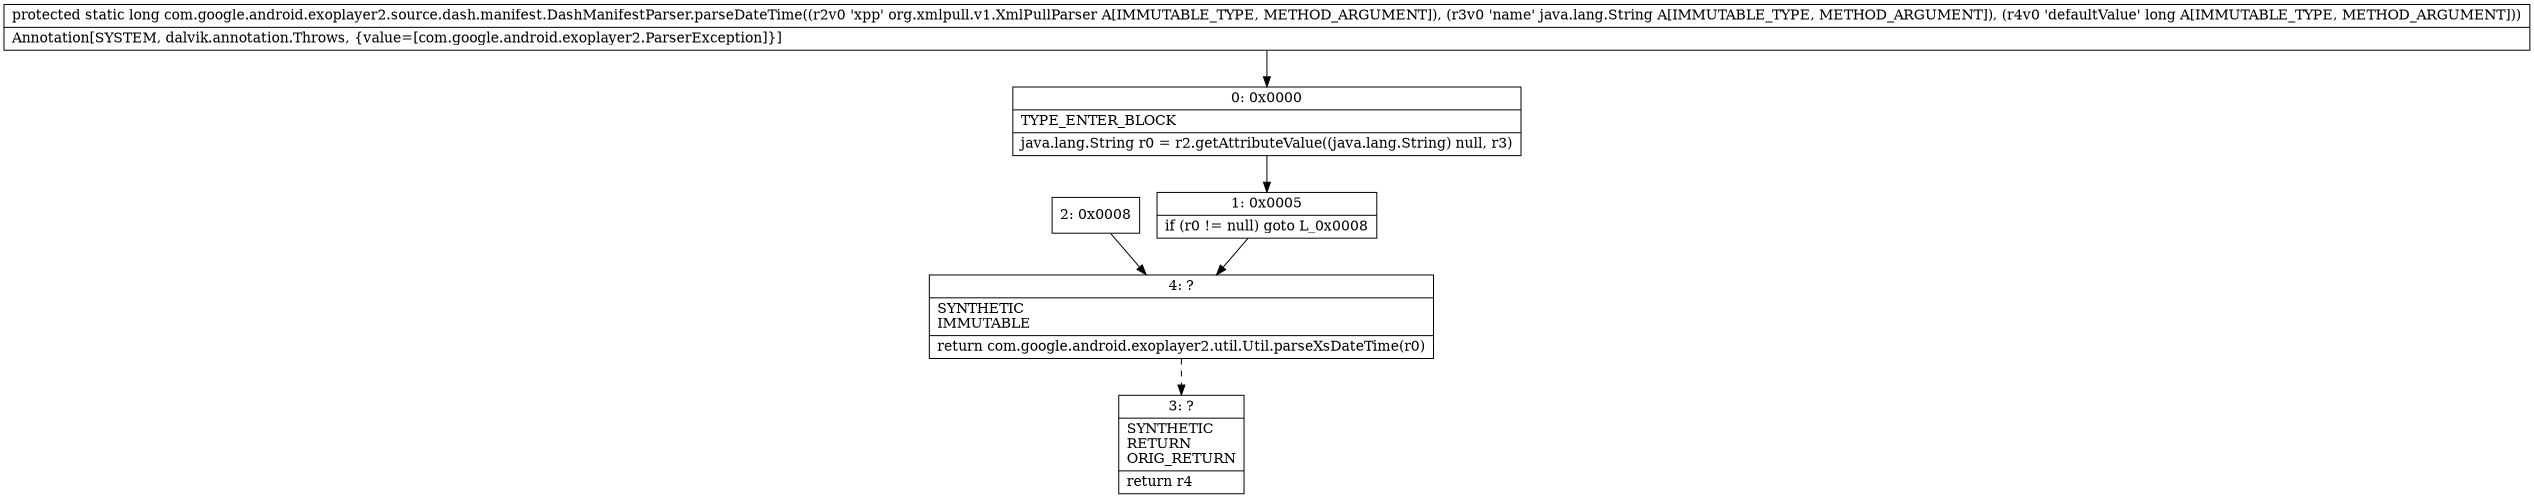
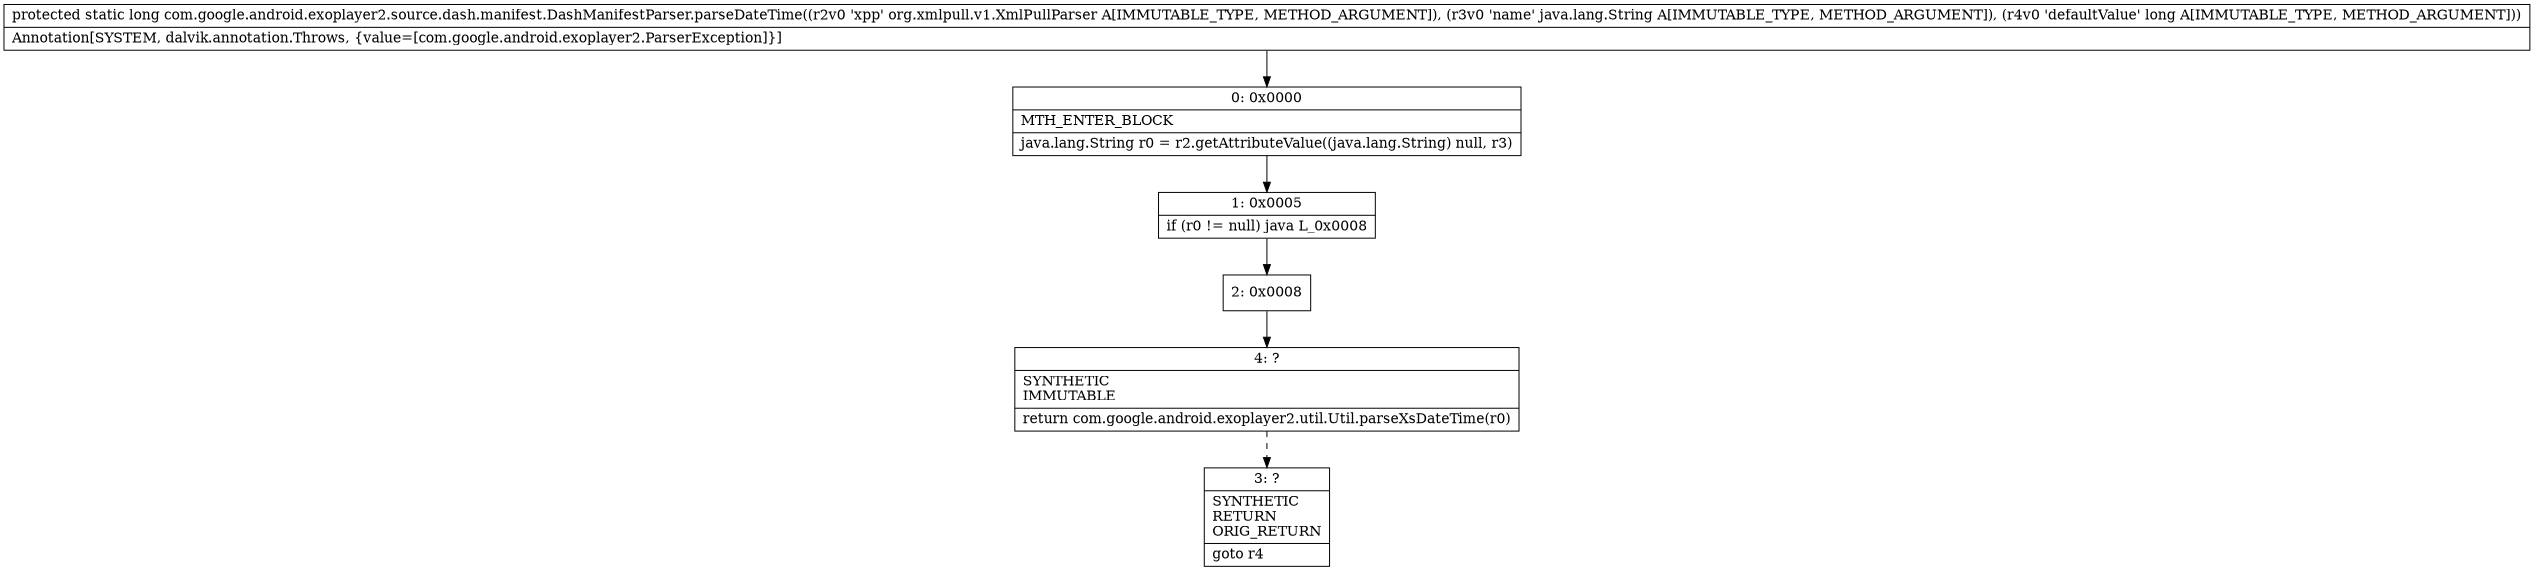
(1099, 121) -> (1097, 121)
(1267, 226) -> (1267, 226)
(1236, 253) -> (1267, 251)
(1160, 482) -> (1238, 554)
